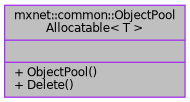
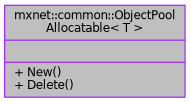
(56, 73) -> (38, 73)
